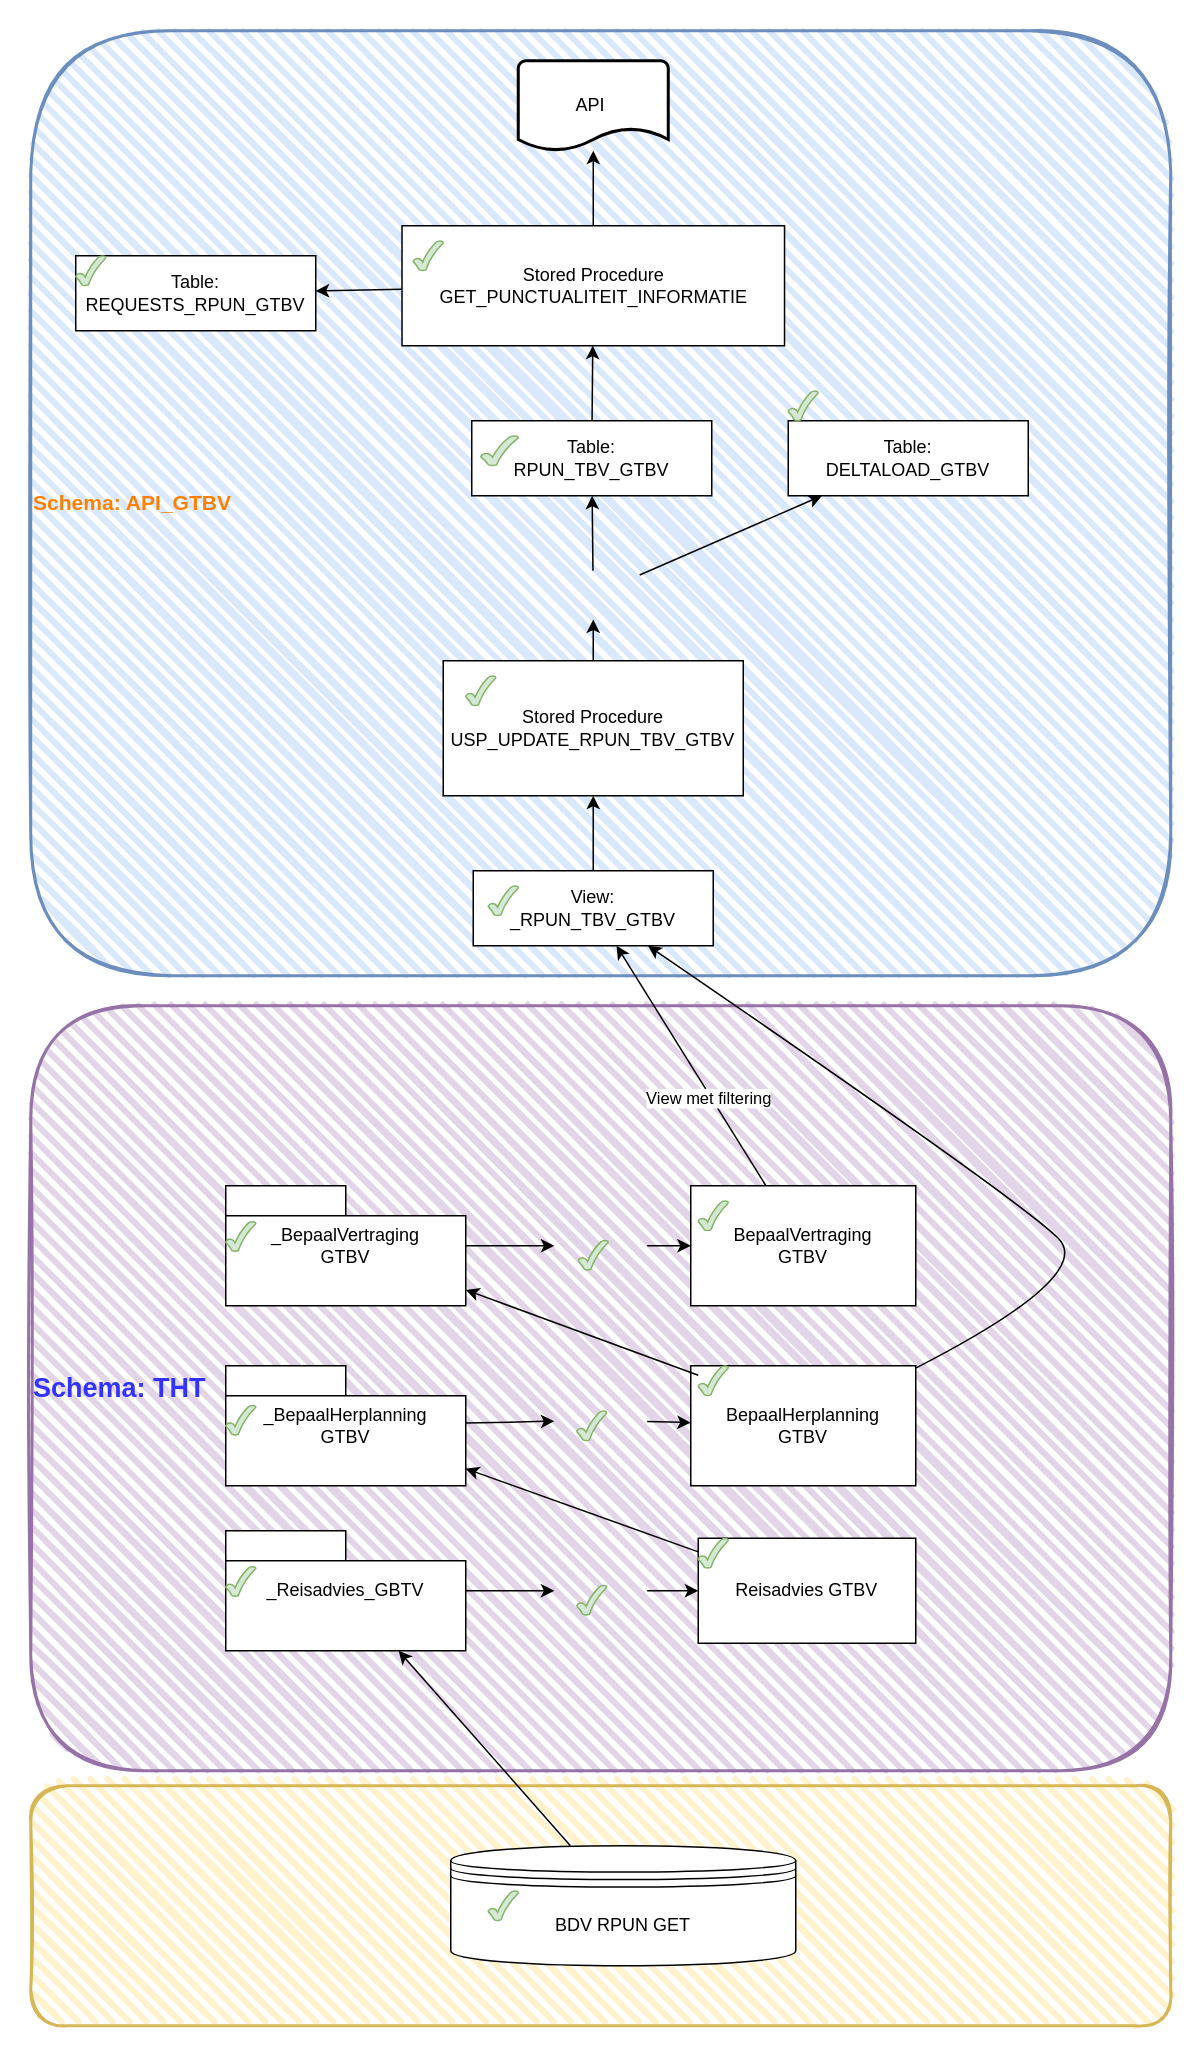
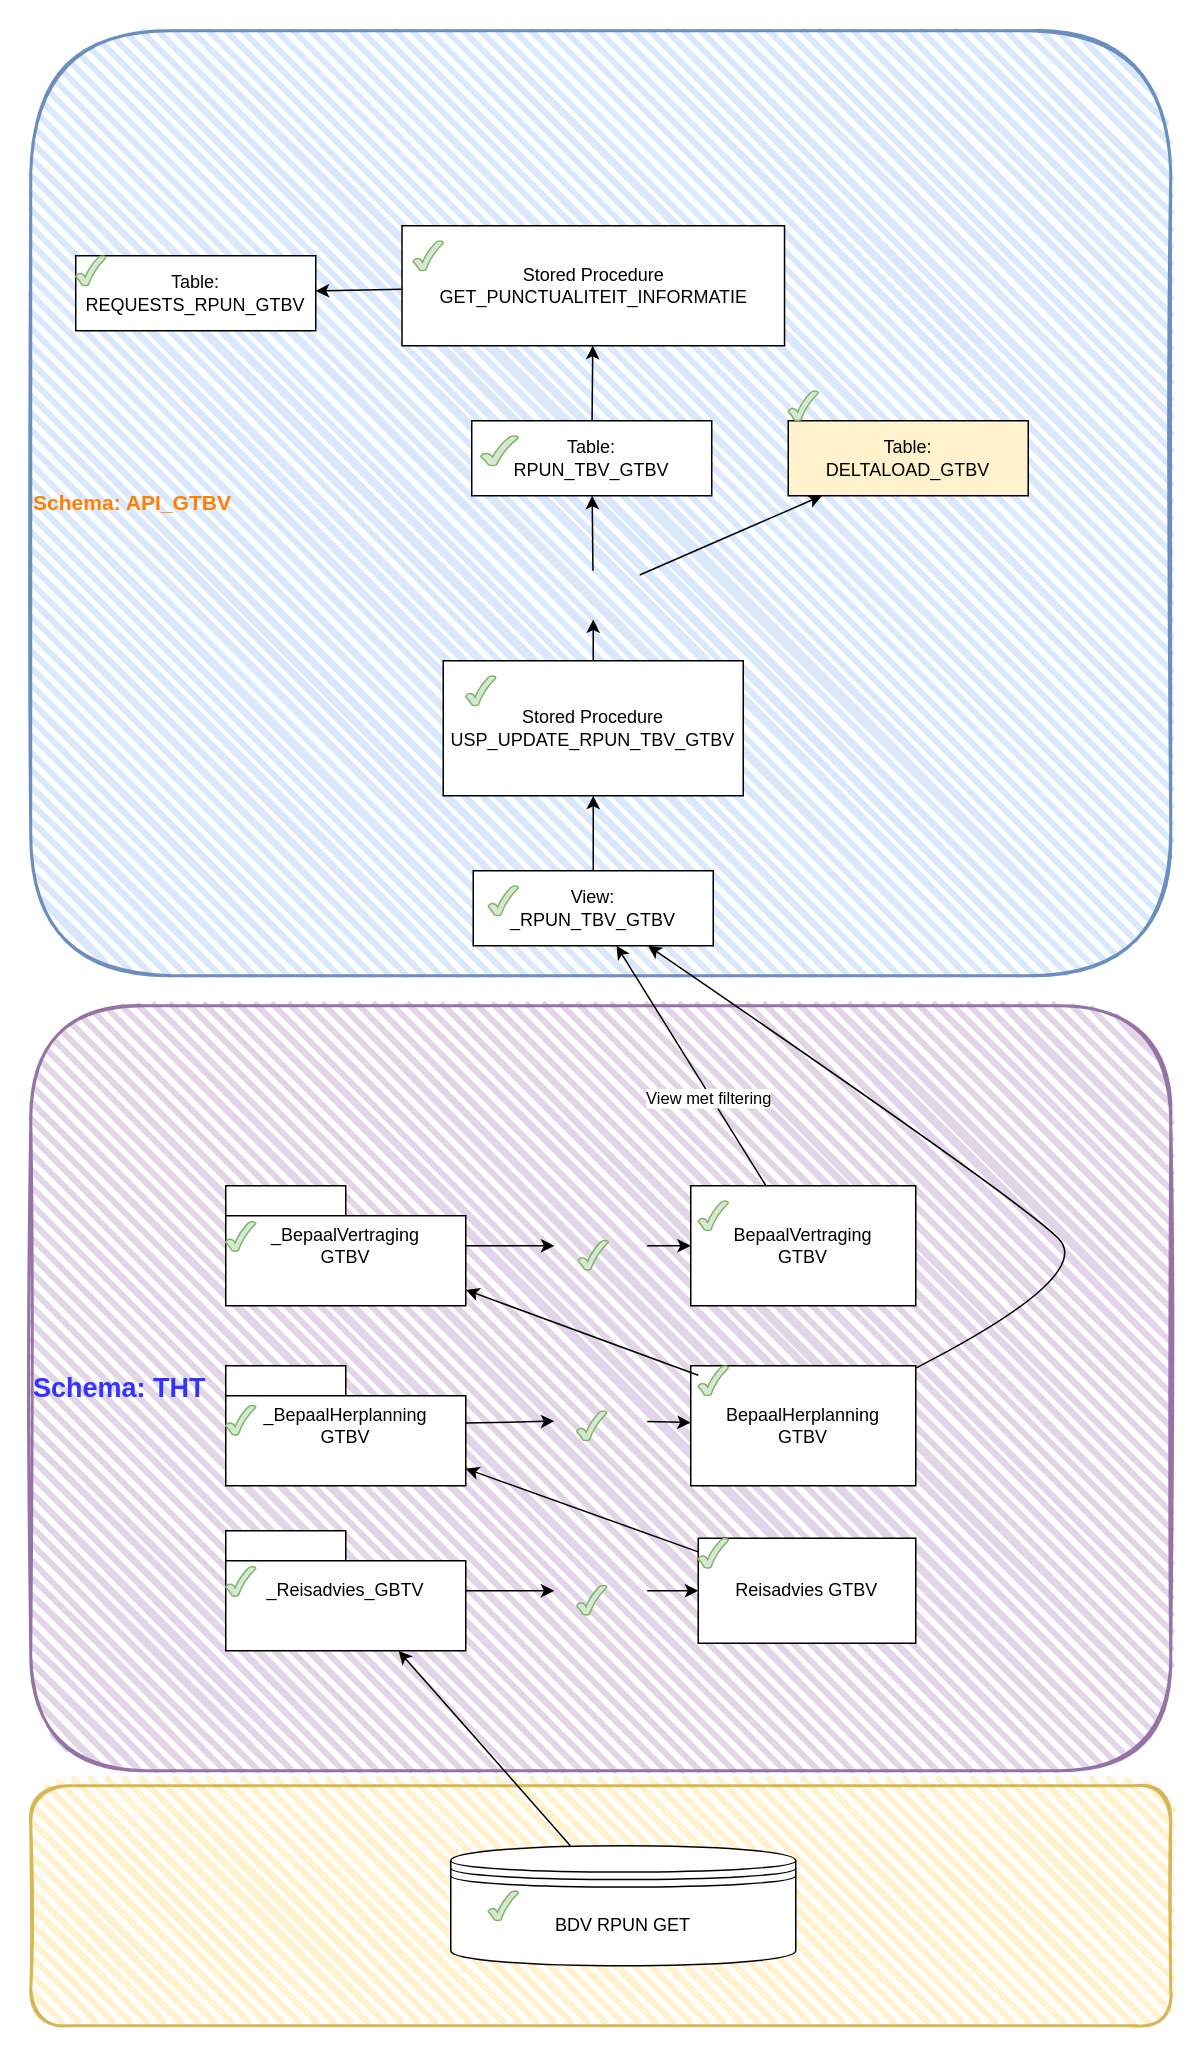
(593, 106) -> none
(593, 202) -> none
(908, 458) -> (908, 458)
